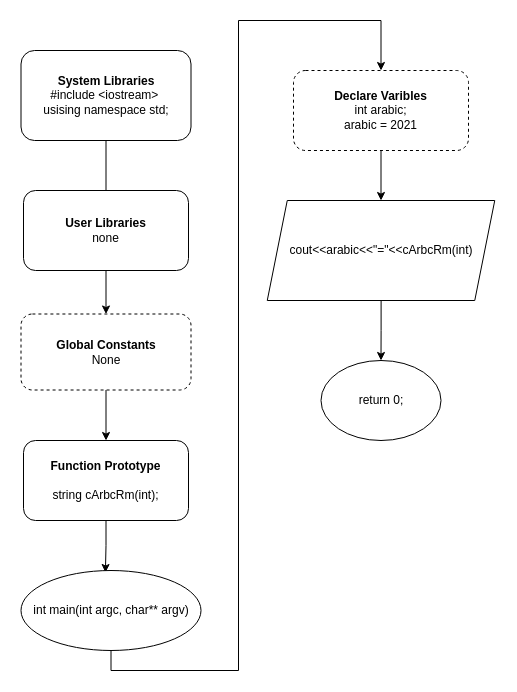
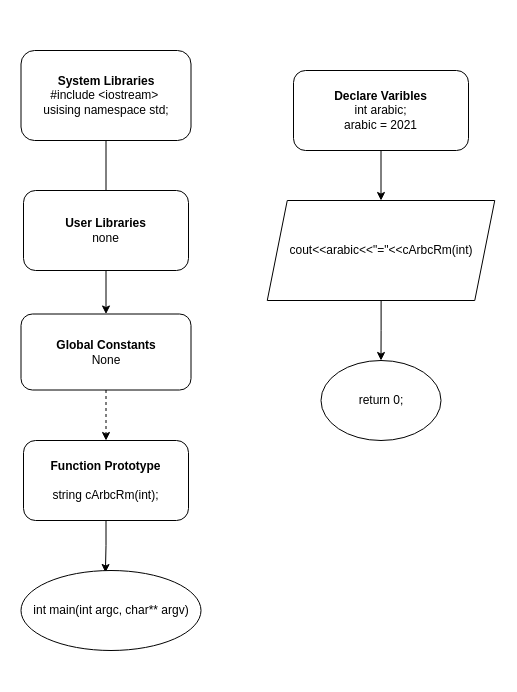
(381, 111) -> (381, 111)
(239, 327) -> none
(106, 352) -> (106, 352)
(106, 411) -> (106, 411)
